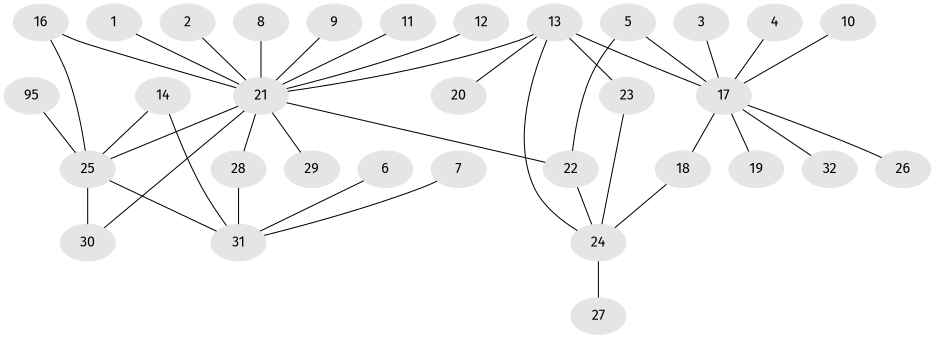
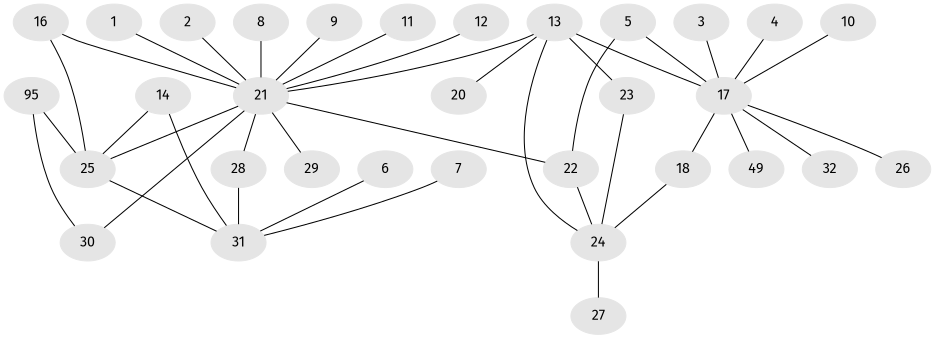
(756, 169) -> (756, 169)
(88, 206) -> (46, 173)
